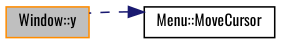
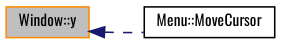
(109, 12) -> (124, 33)
